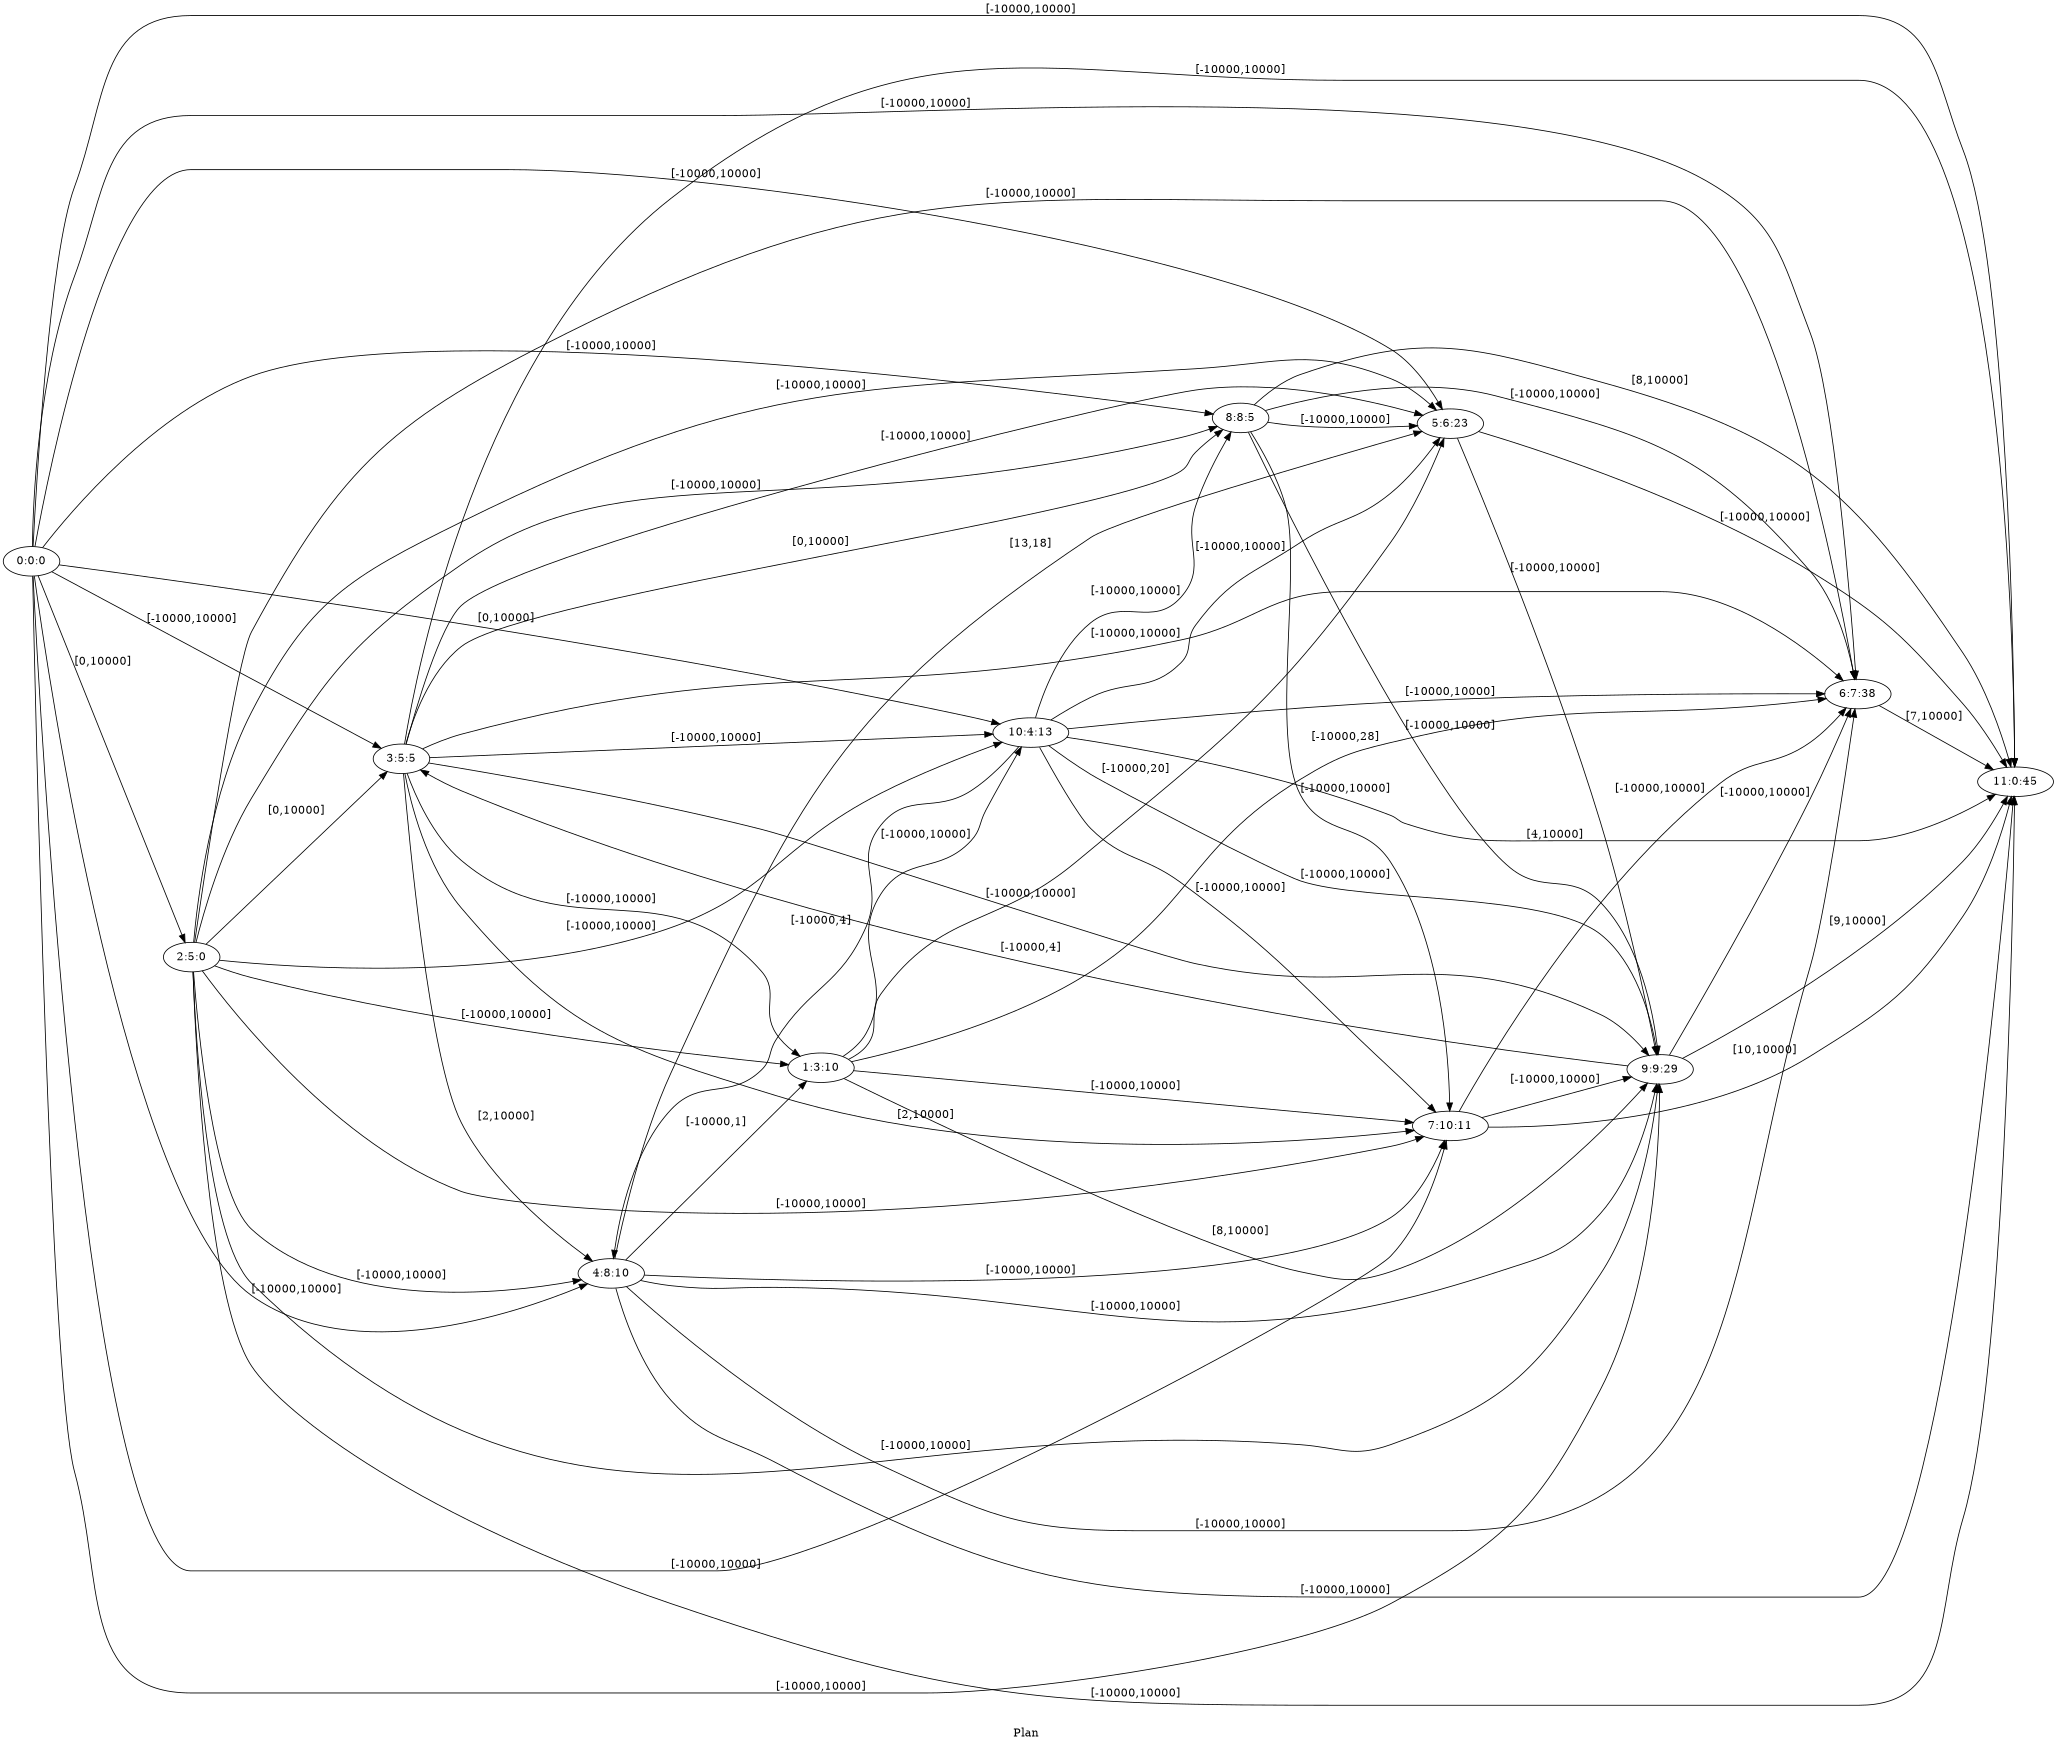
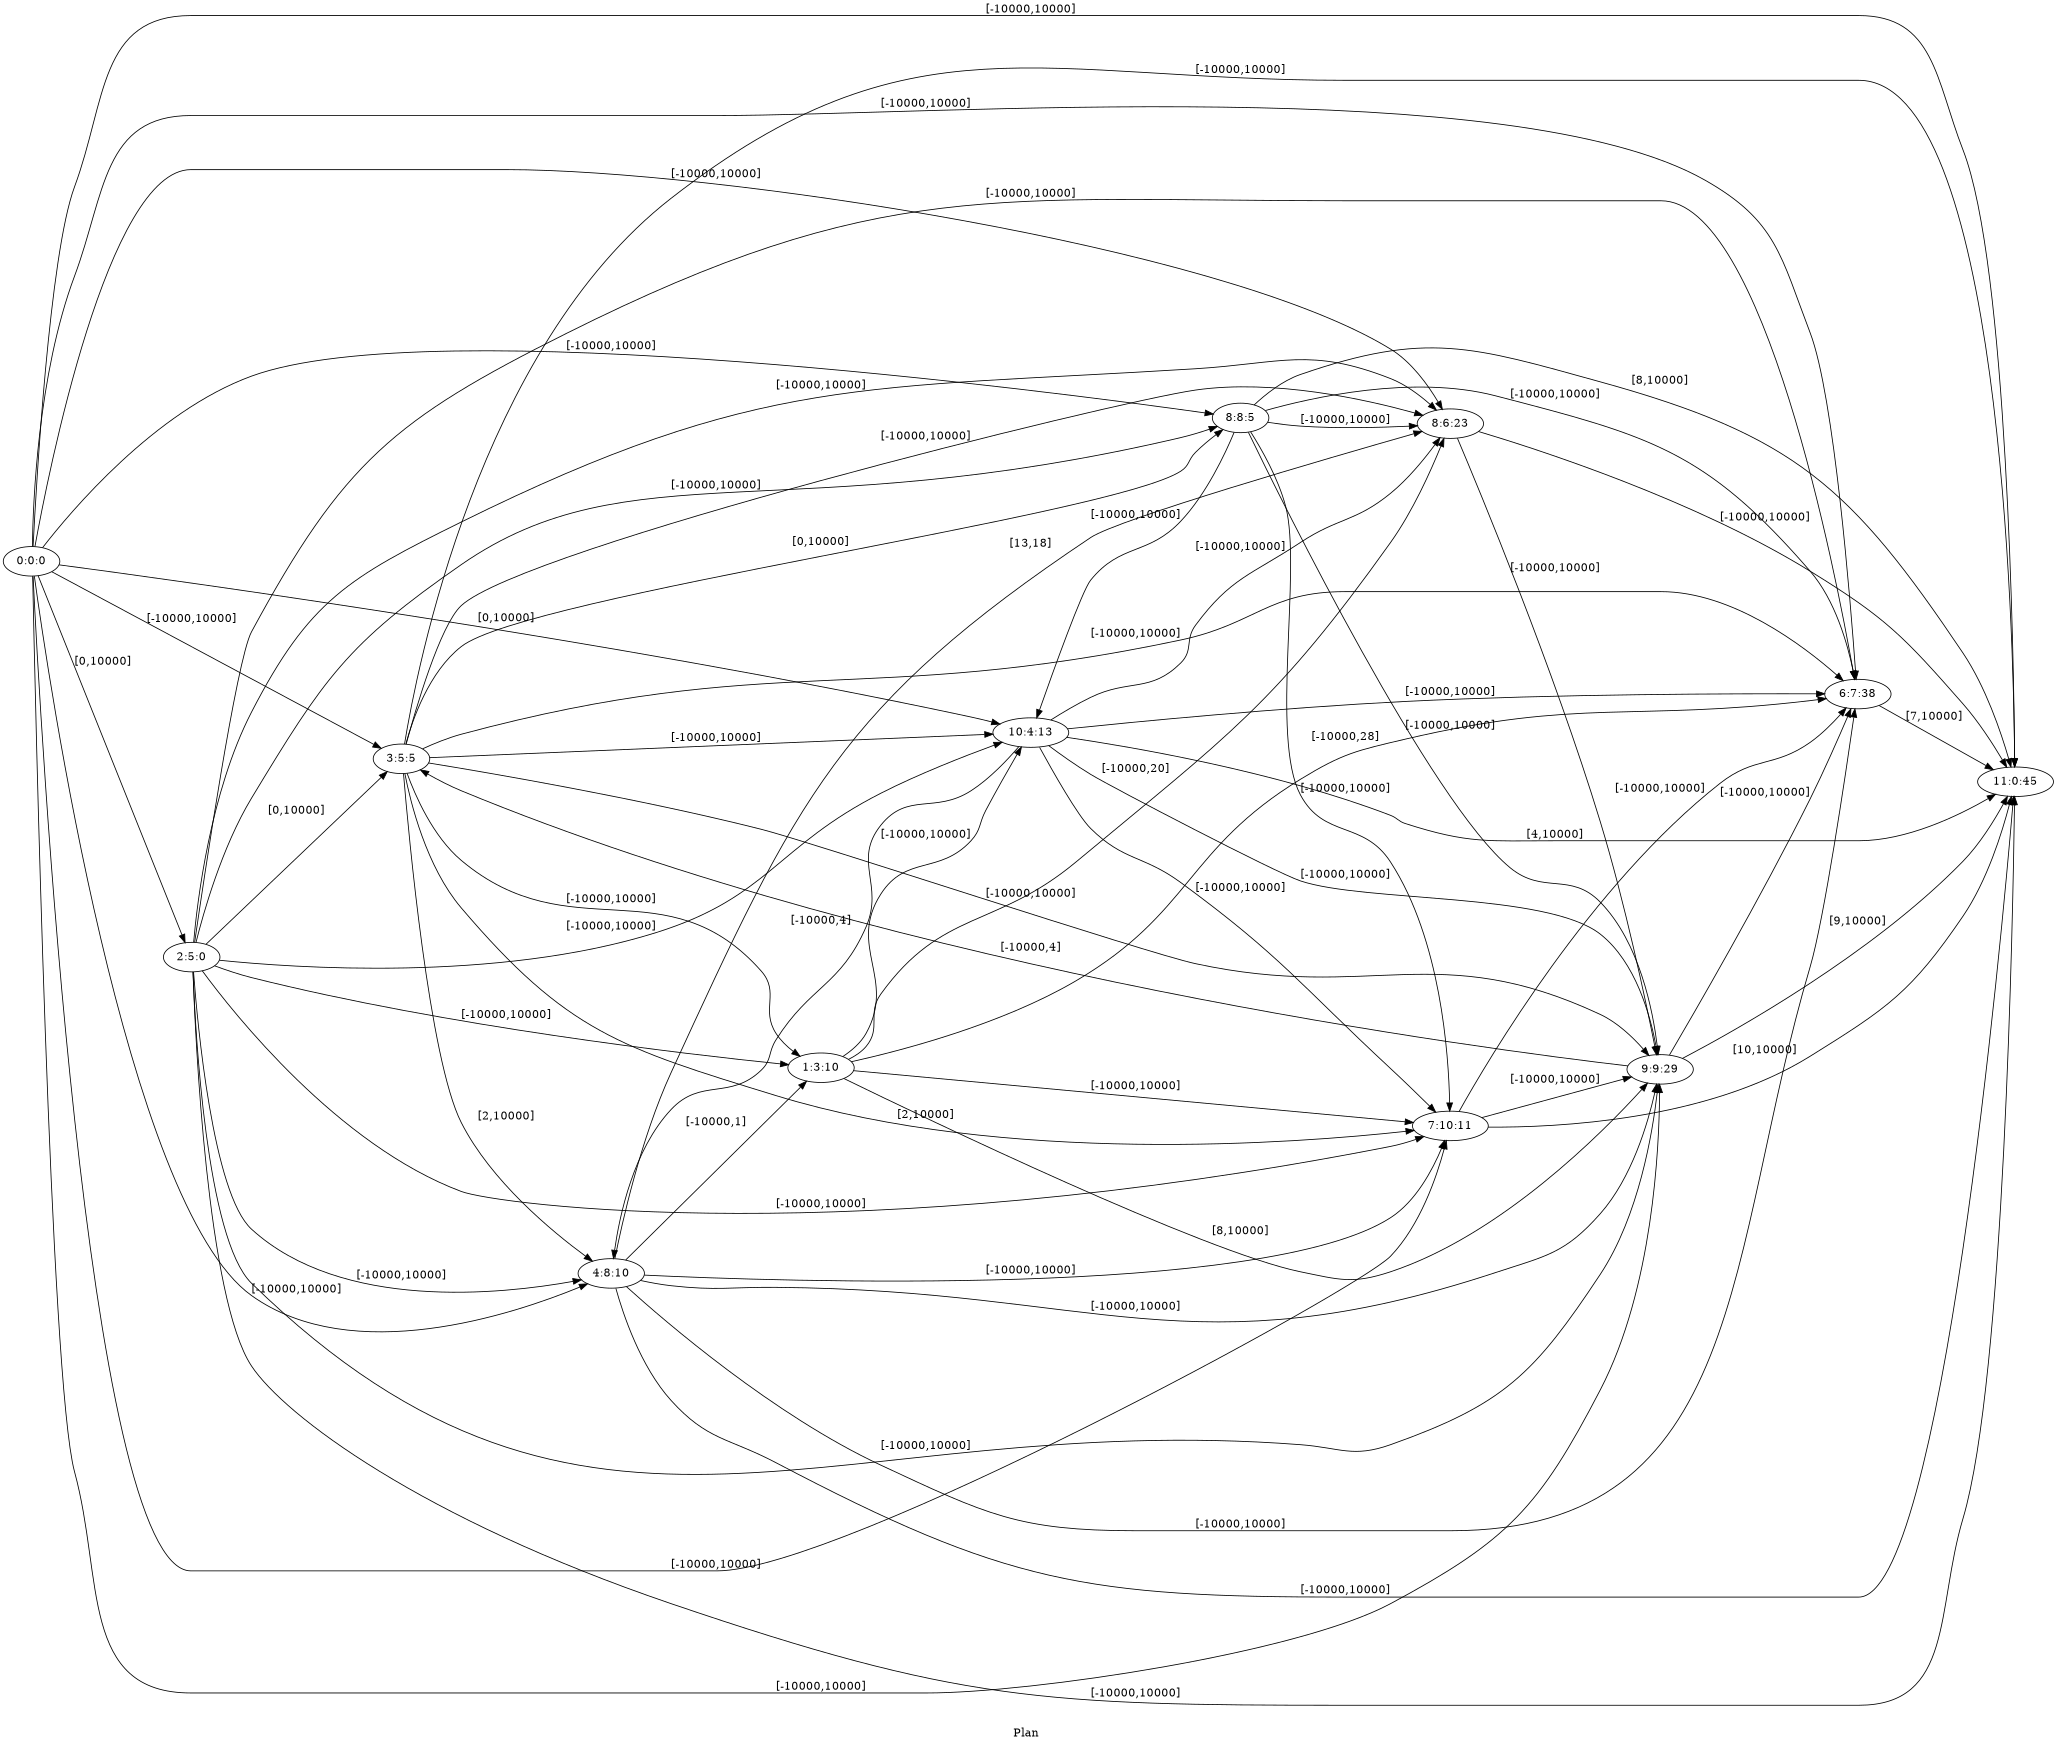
(1450, 424) -> (1450, 424)
(1165, 609) -> (1119, 557)
